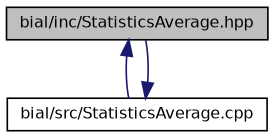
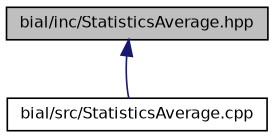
(148, 61) -> none
